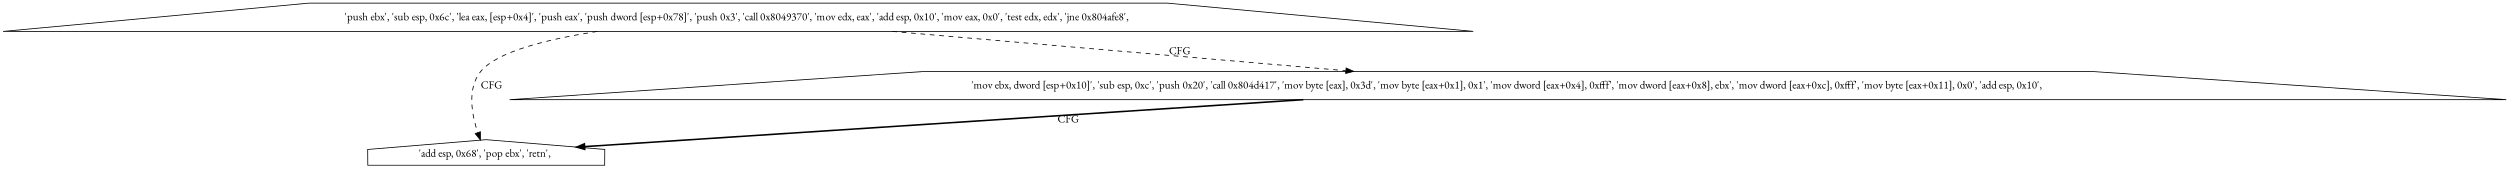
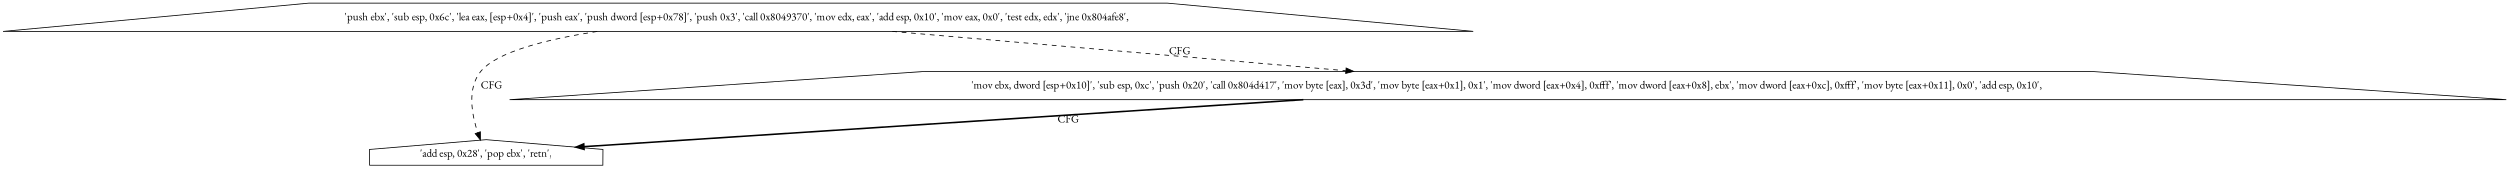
(486, 154) -> (486, 154)
